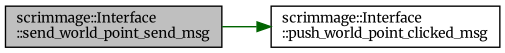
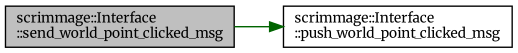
(114, 27) -> (120, 27)
